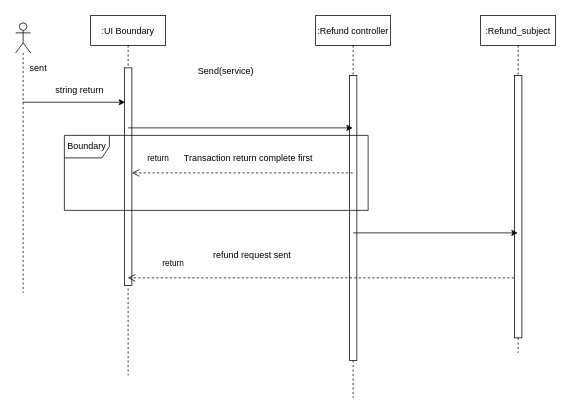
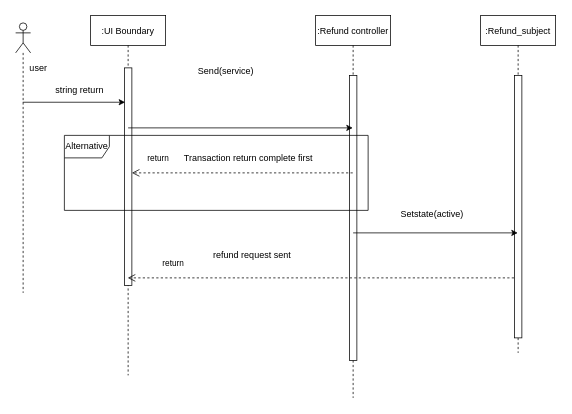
(38, 68) -> (38, 68)
(87, 147) -> (87, 147)
none -> (432, 214)
